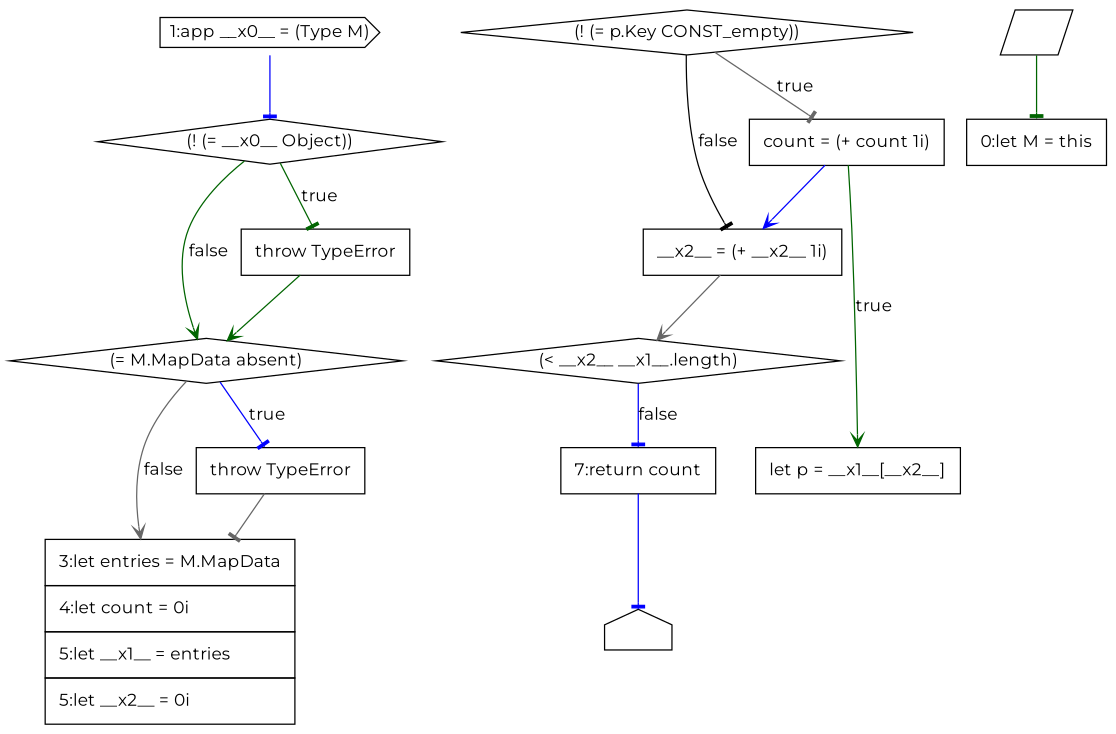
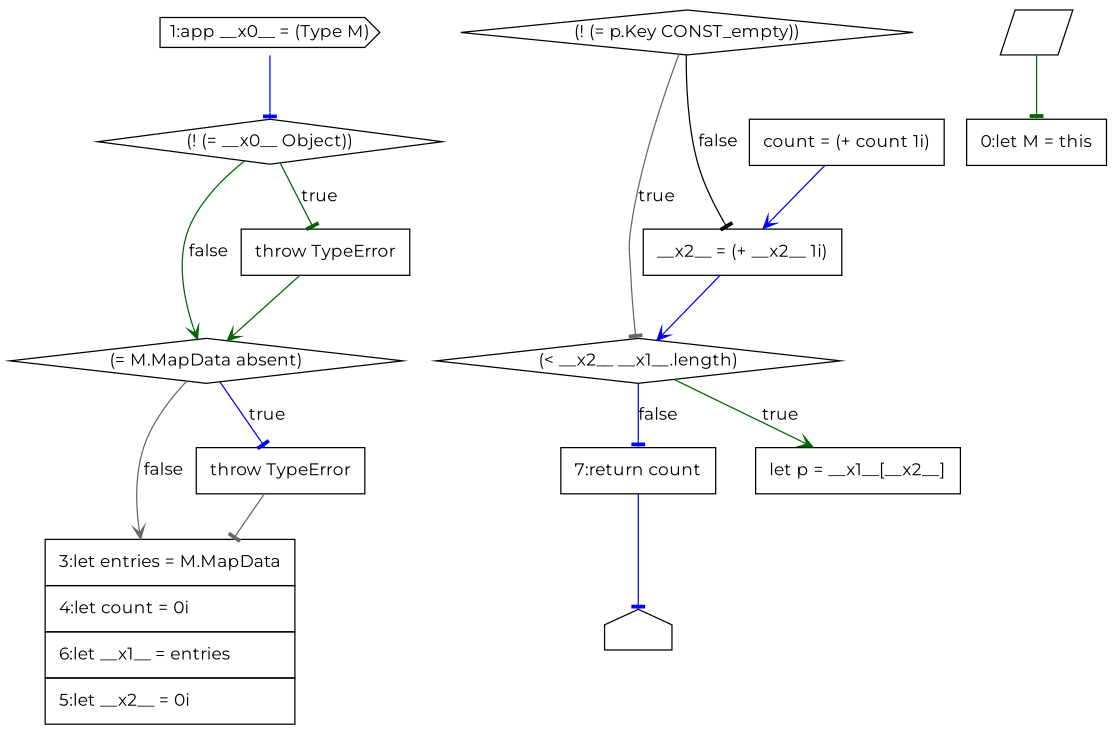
(762, 84) -> (638, 191)
(854, 300) -> (738, 410)
(693, 303) -> (693, 303)
(145, 654) -> (145, 654)
